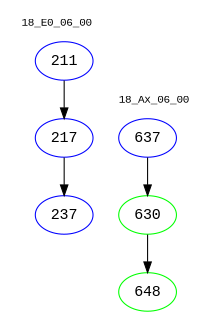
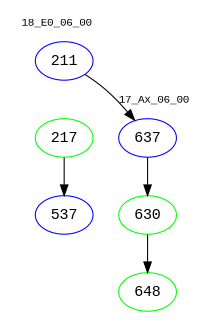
(64, 94) -> (117, 100)
(155, 100) -> (155, 100)
(64, 138) -> (64, 138)
(64, 215) -> (64, 215)
